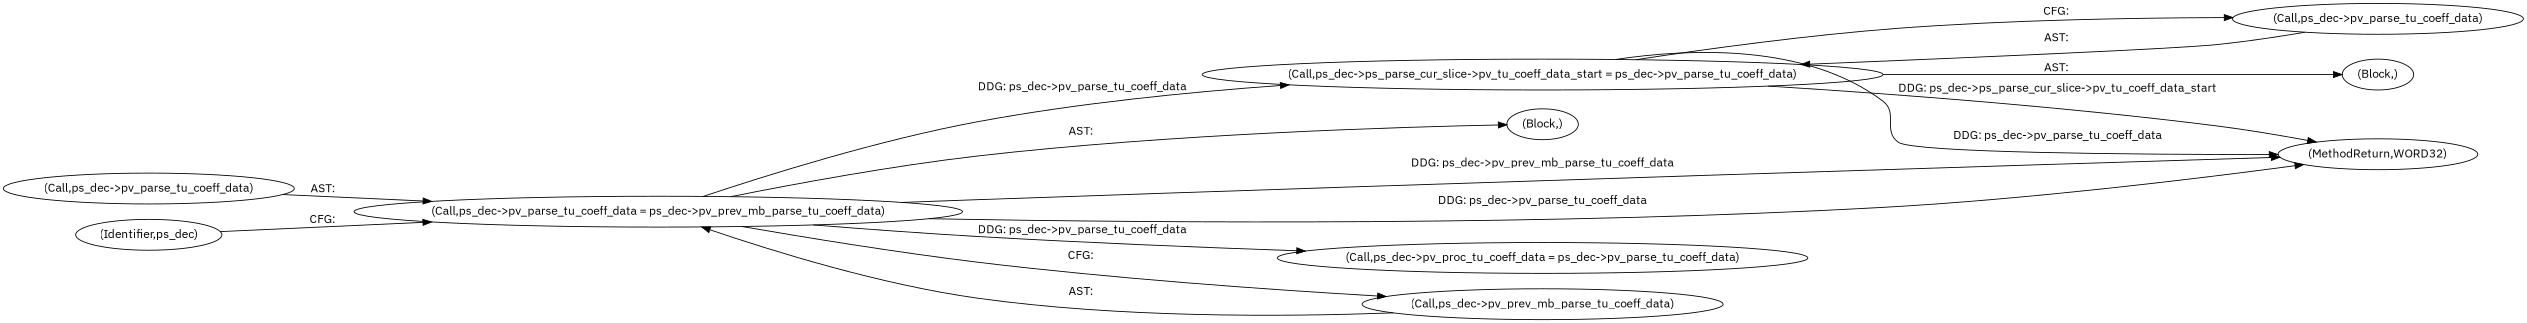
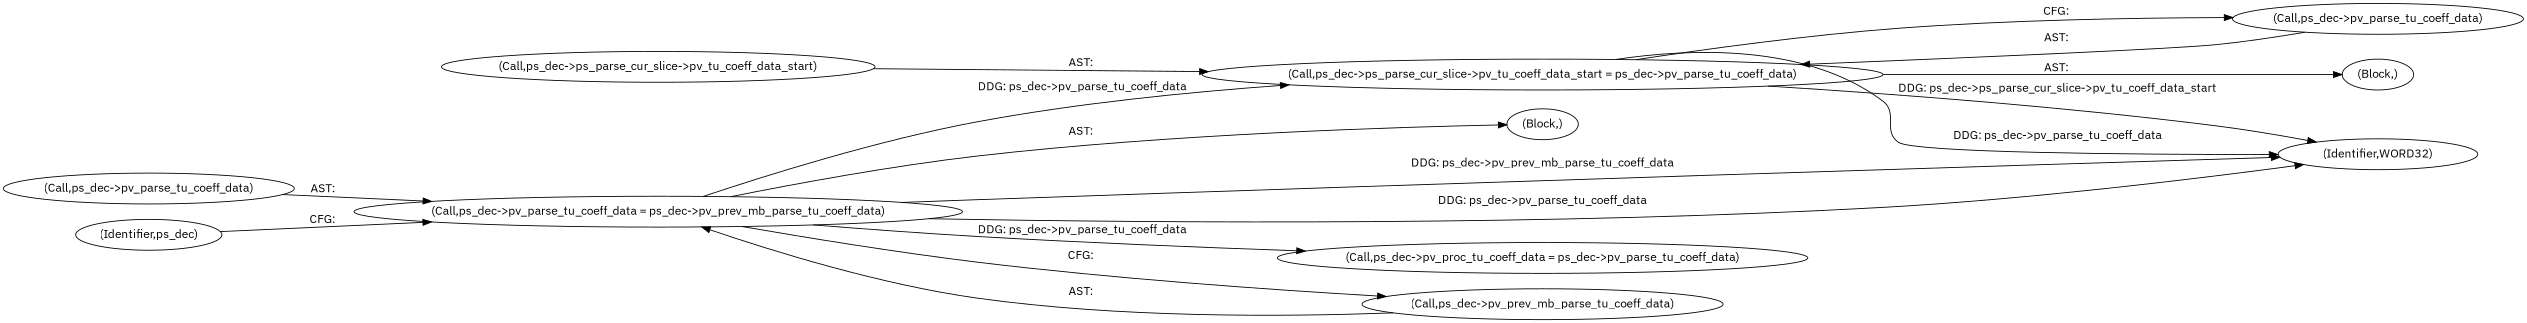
none -> (658, 67)
(2378, 154) -> (2378, 154)
